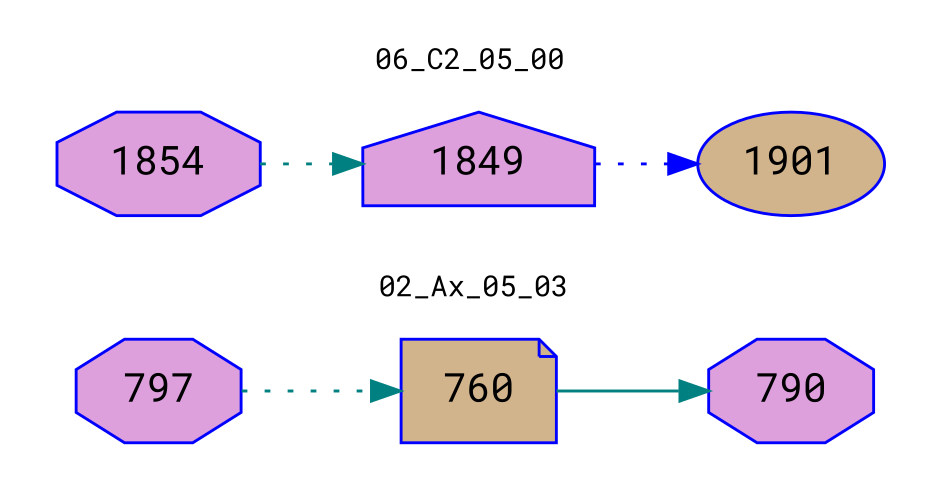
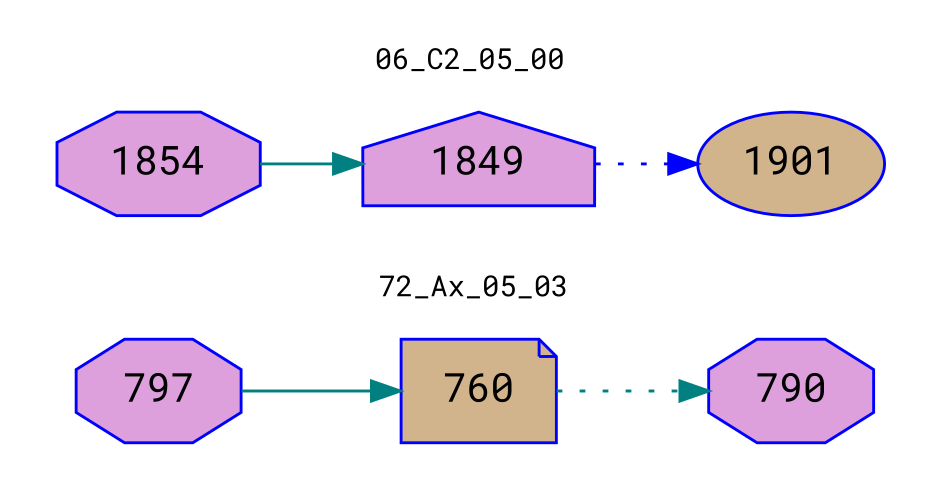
(296, 164) -> (296, 164)
(475, 289) -> (475, 289)
(306, 391) -> (306, 391)
(618, 391) -> (618, 391)
